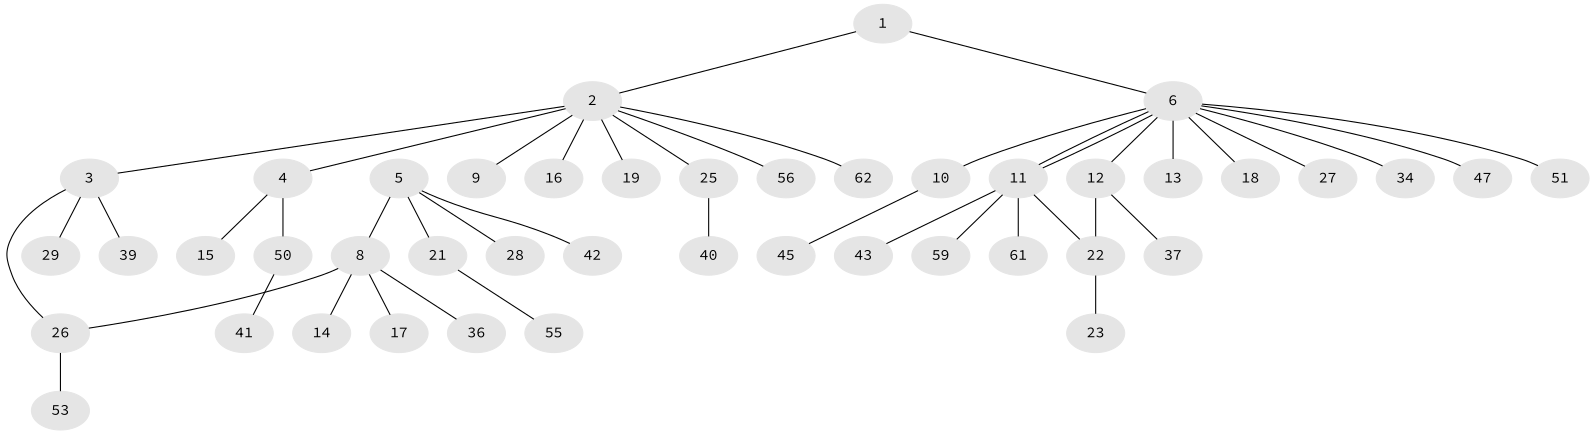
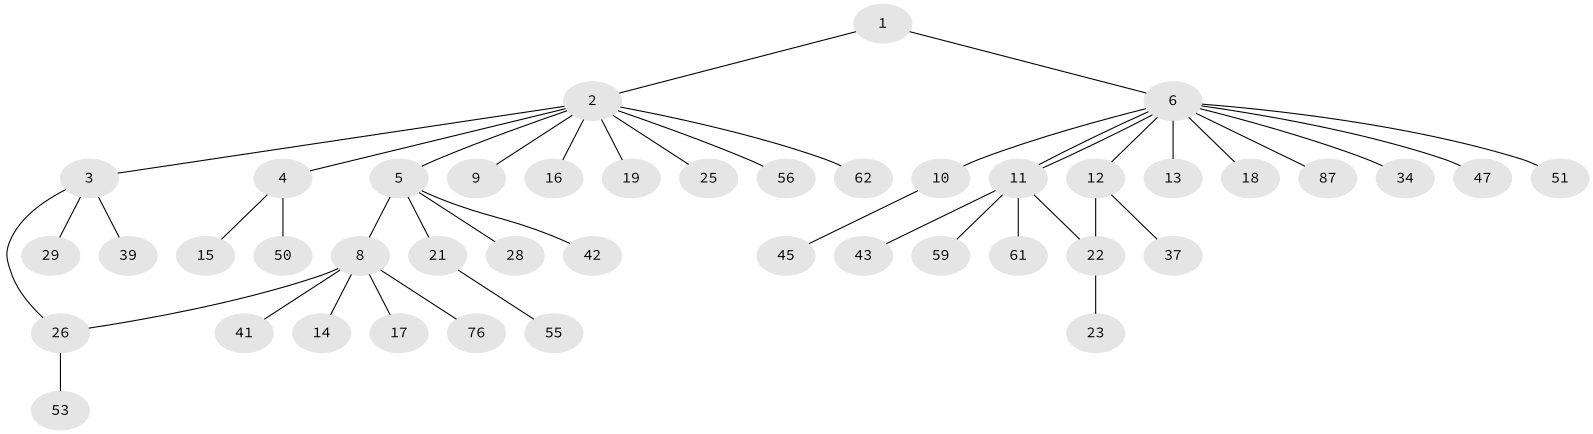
none -> (494, 137)
(1328, 178) -> (1328, 178)
(709, 256) -> none
(260, 301) -> (302, 295)
(476, 333) -> (476, 333)
